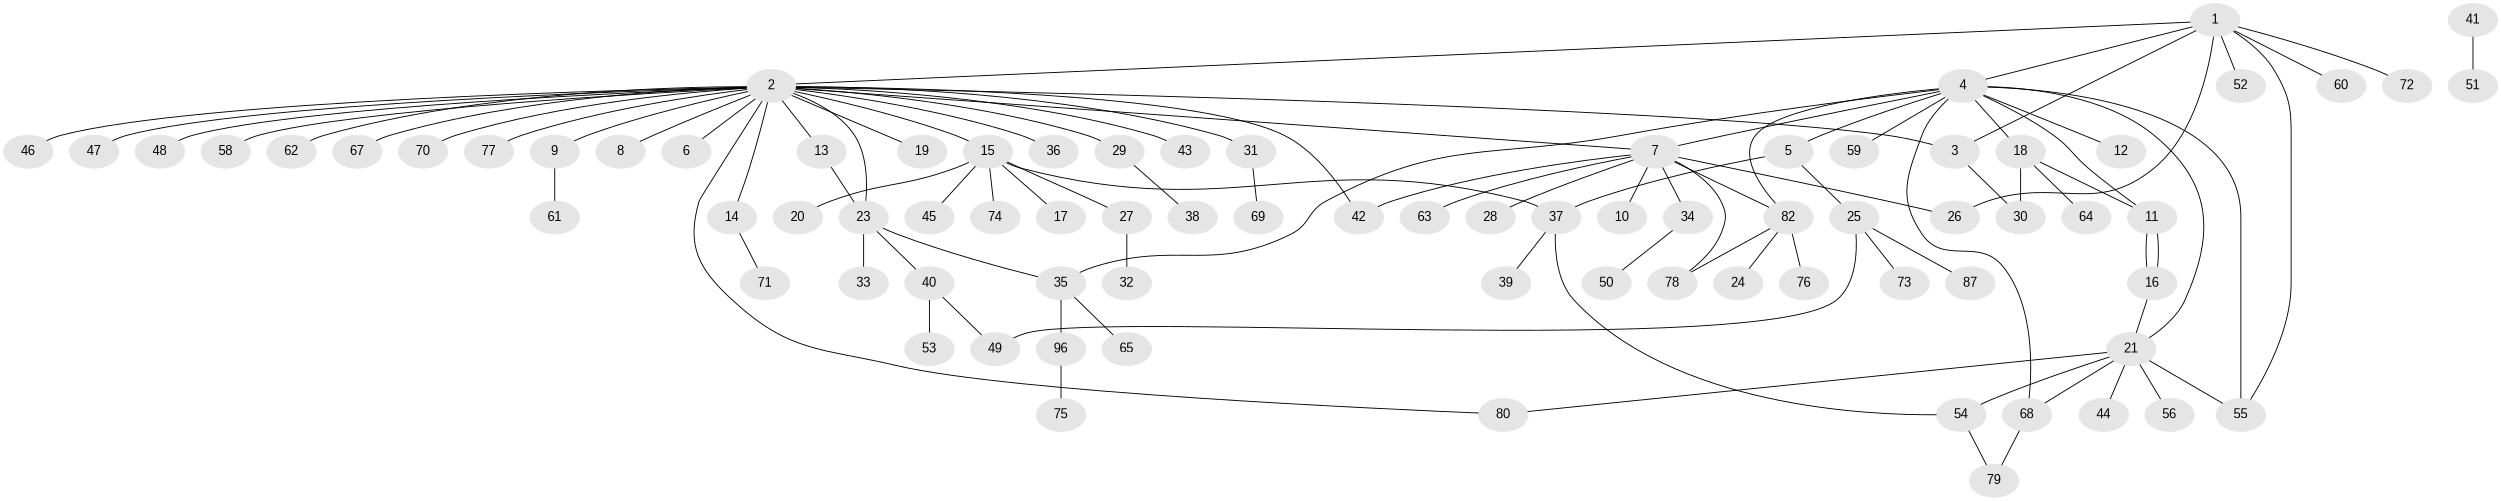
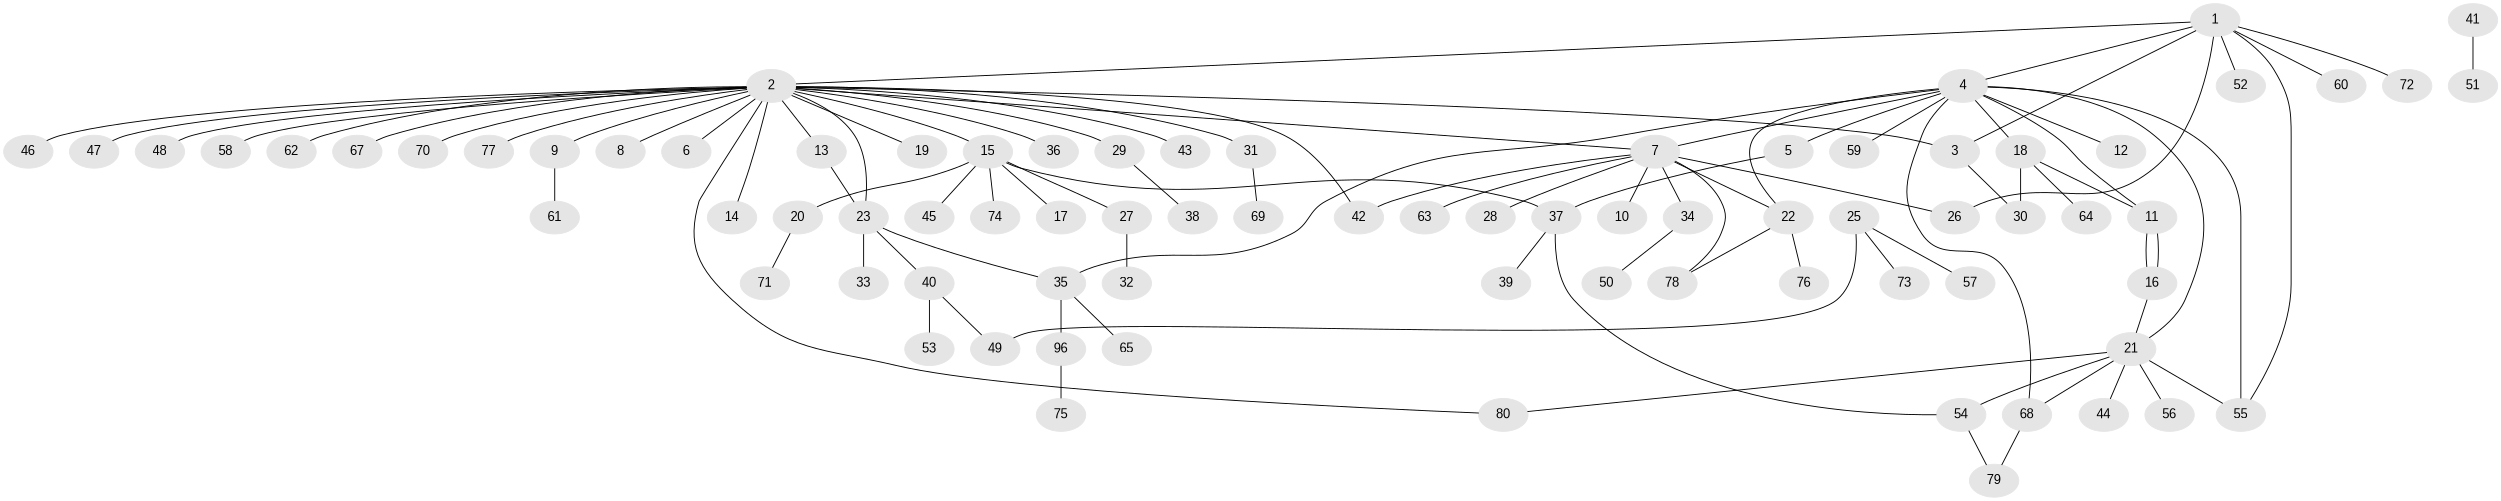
(1816, 180) -> none
(1788, 218) -> (1788, 218)
(748, 250) -> (781, 250)
(1738, 283) -> none
(1970, 283) -> (1970, 283)
